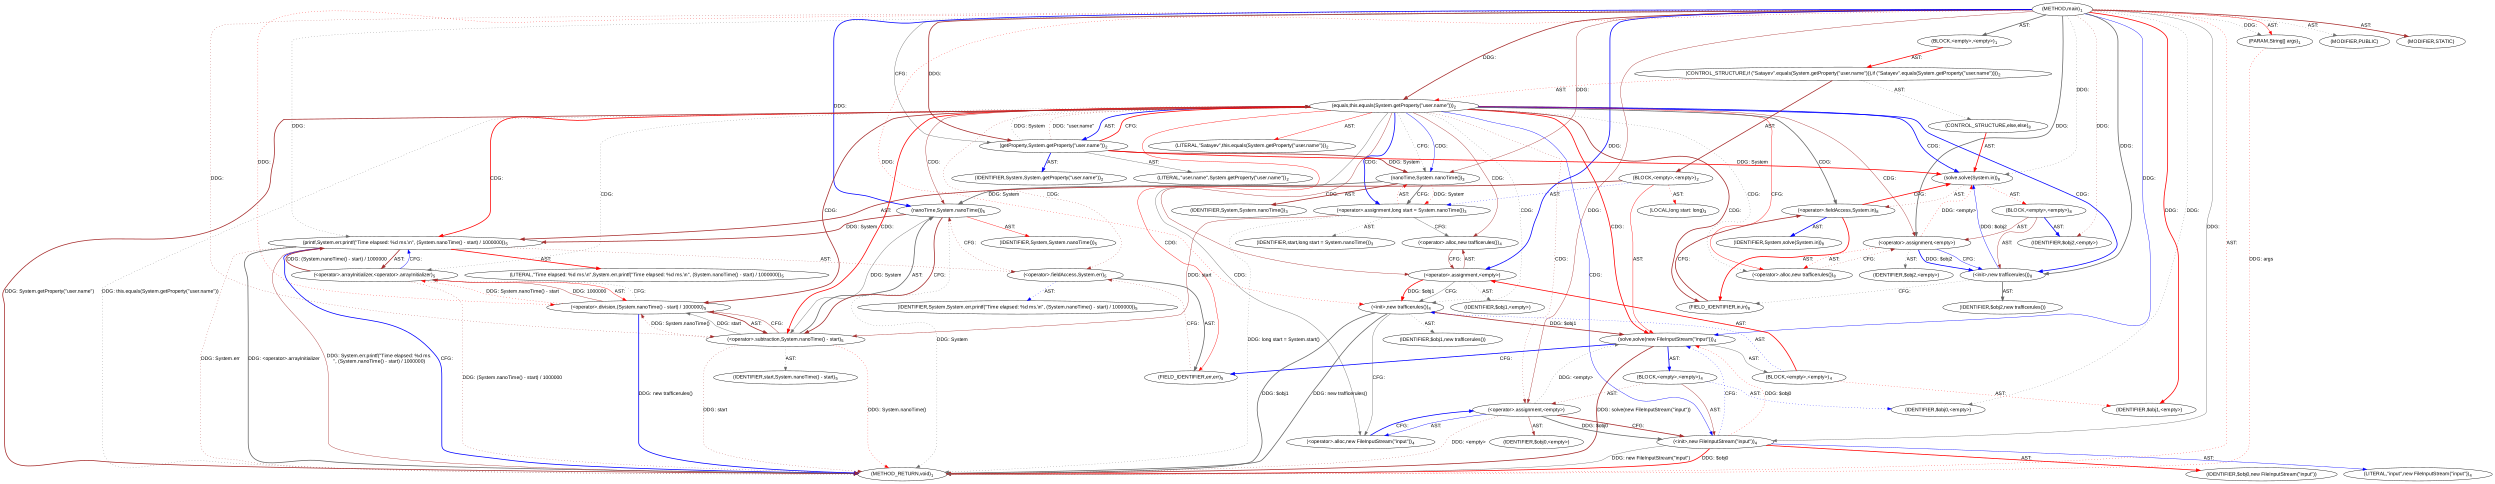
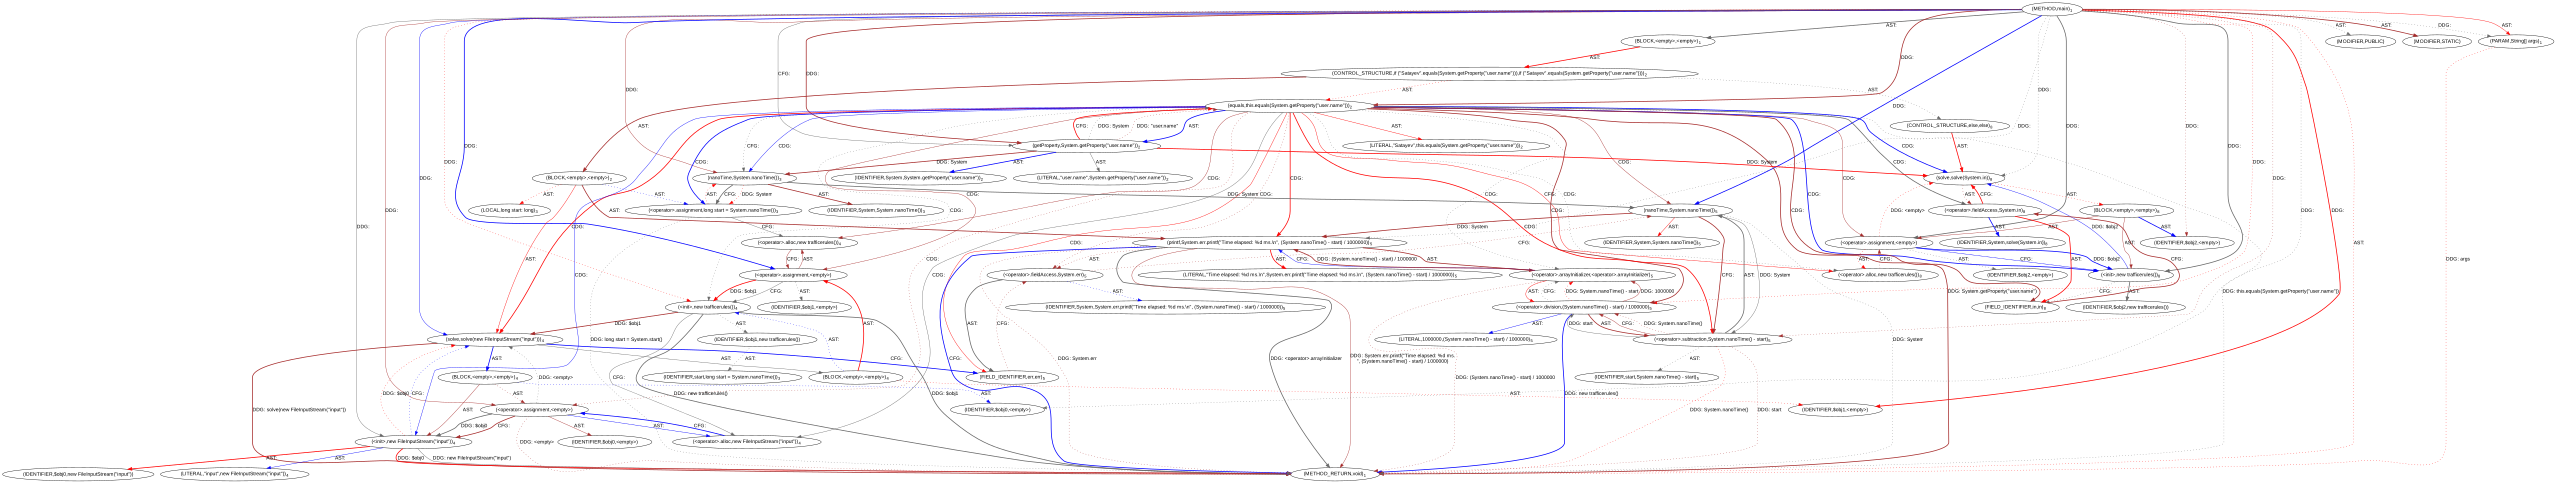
(1360, 226) -> (741, 357)
(1135, 320) -> none
none -> (1466, 340)
